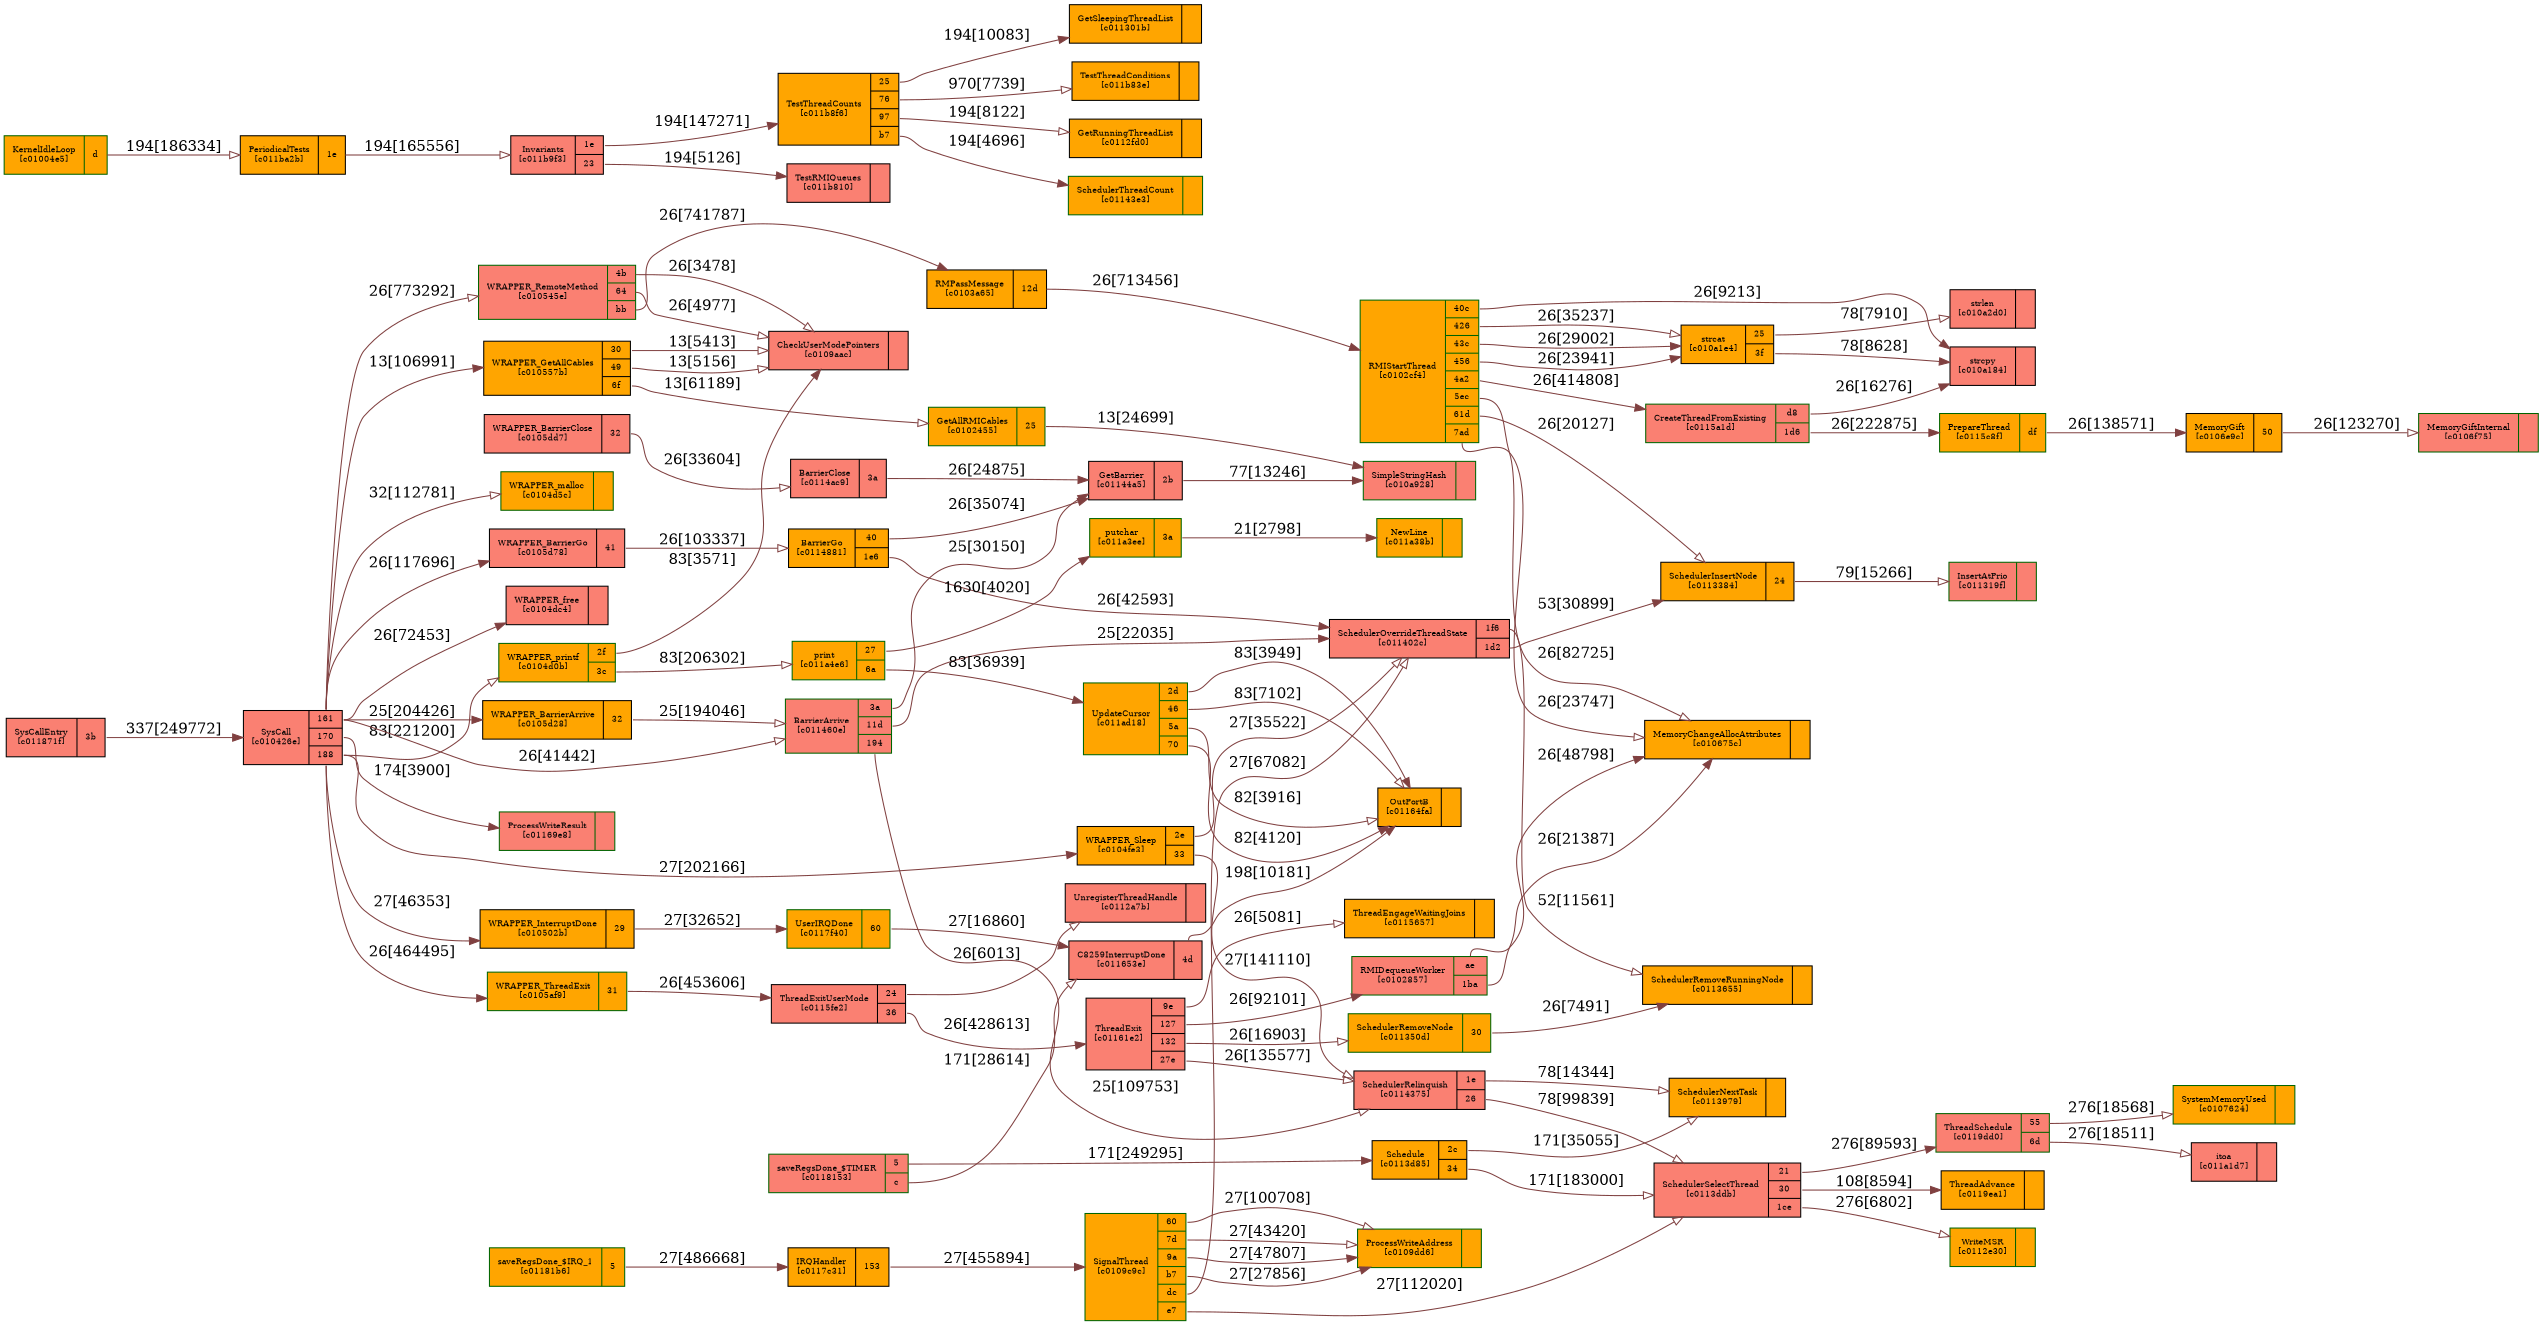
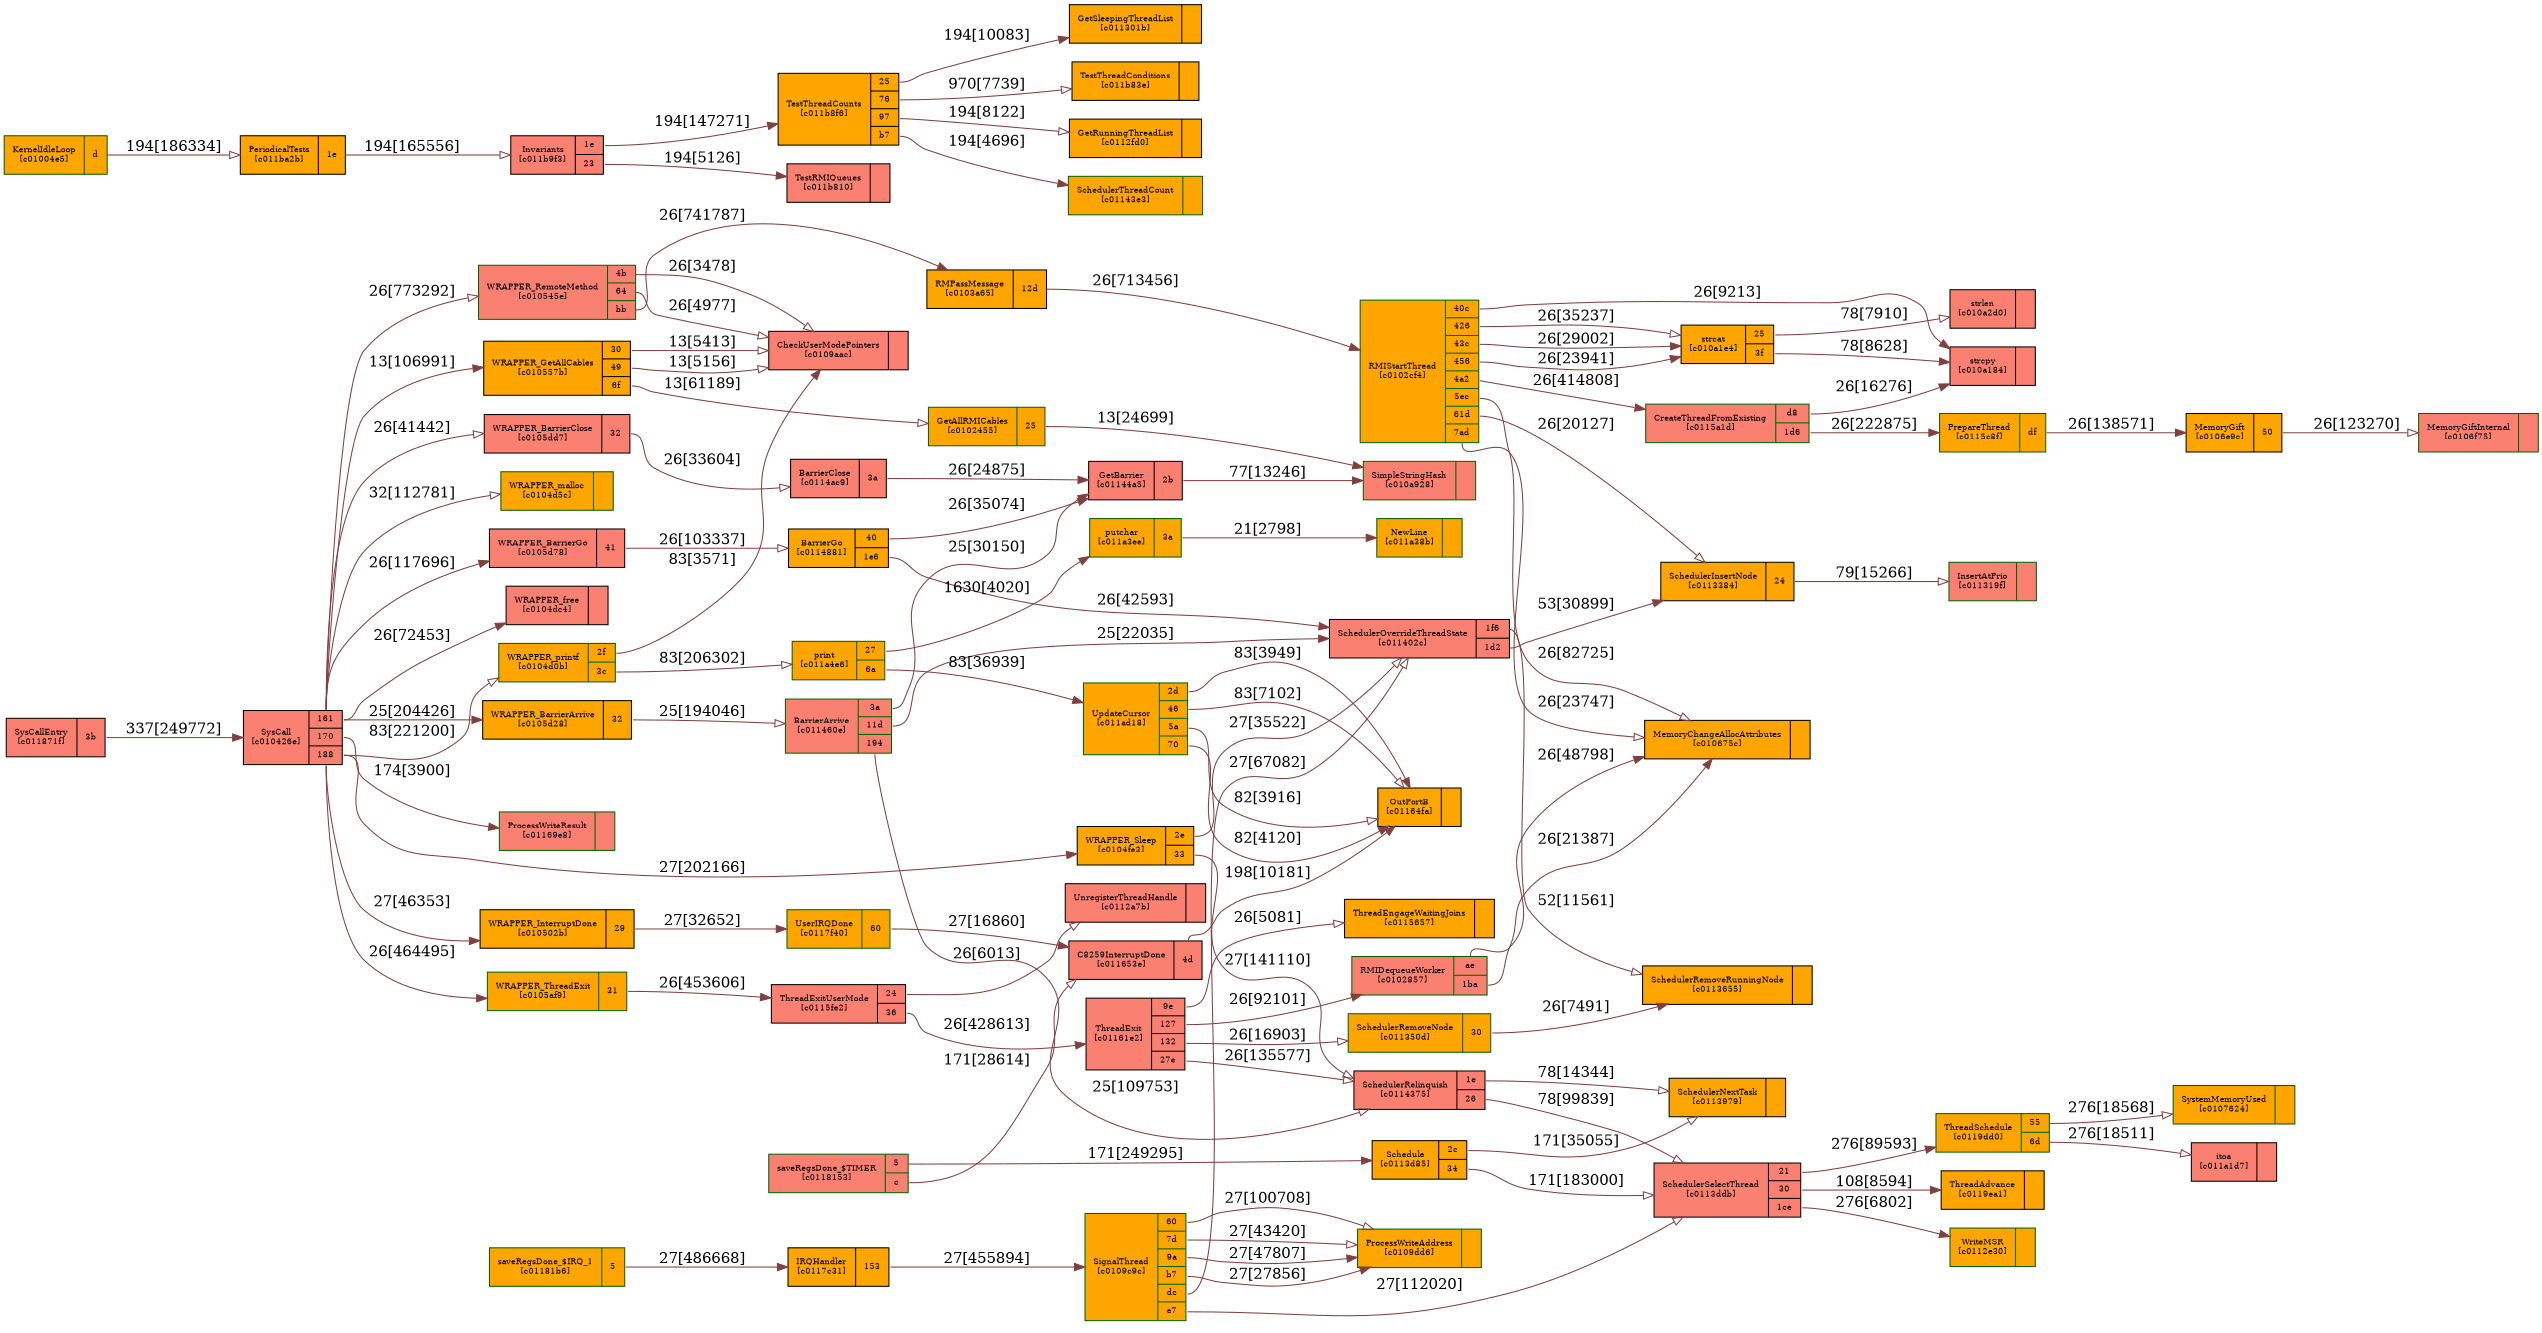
(557, 771) -> (350, 508)
(1993, 1133) -> (1993, 1133)
(1871, 1218) -> (1871, 1218)
